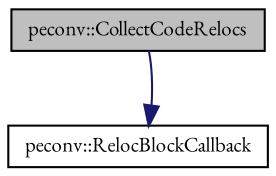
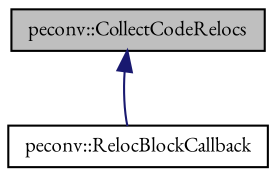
(152, 78) -> (124, 99)
